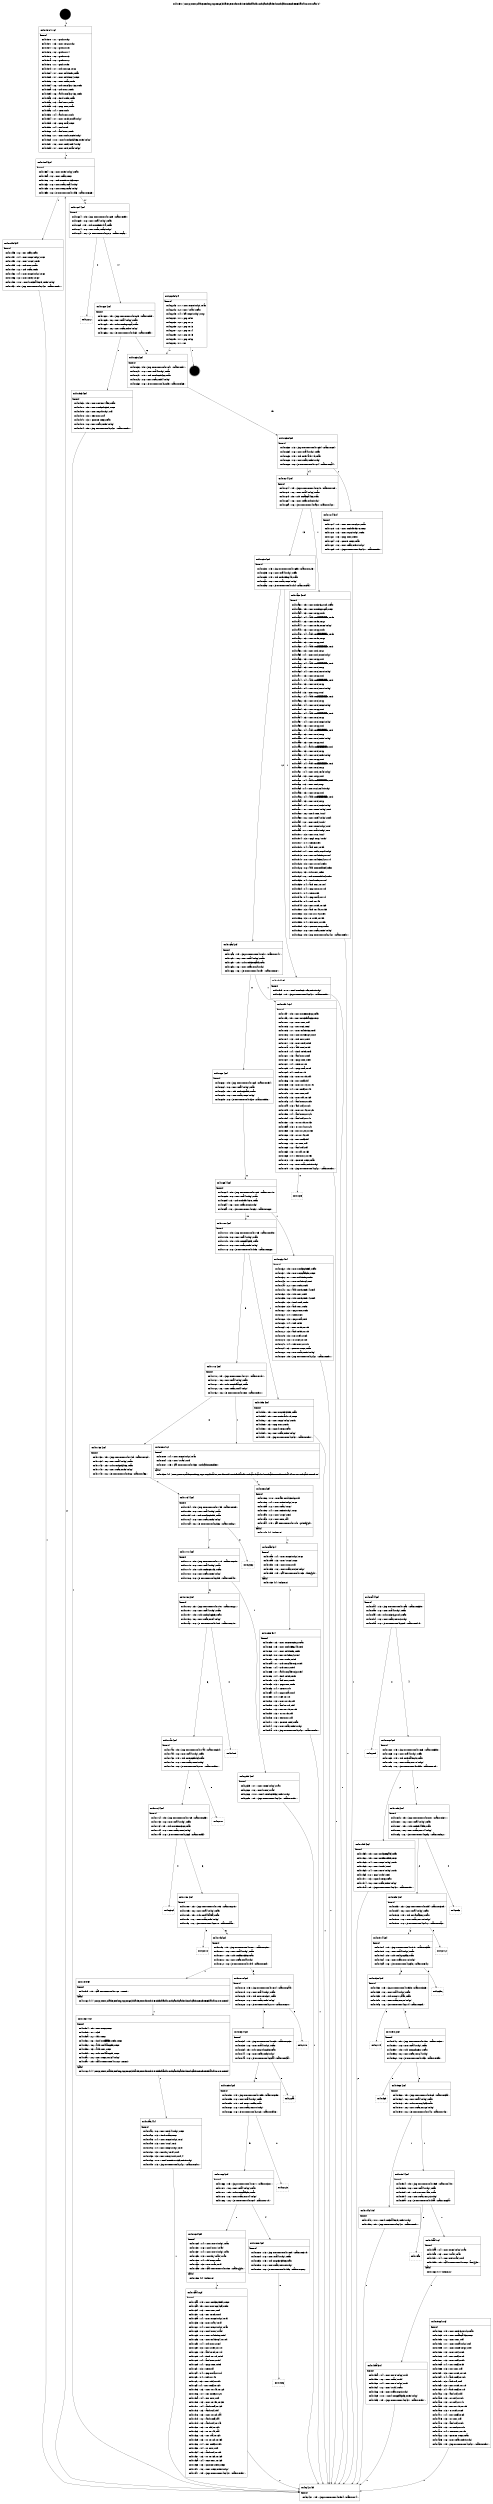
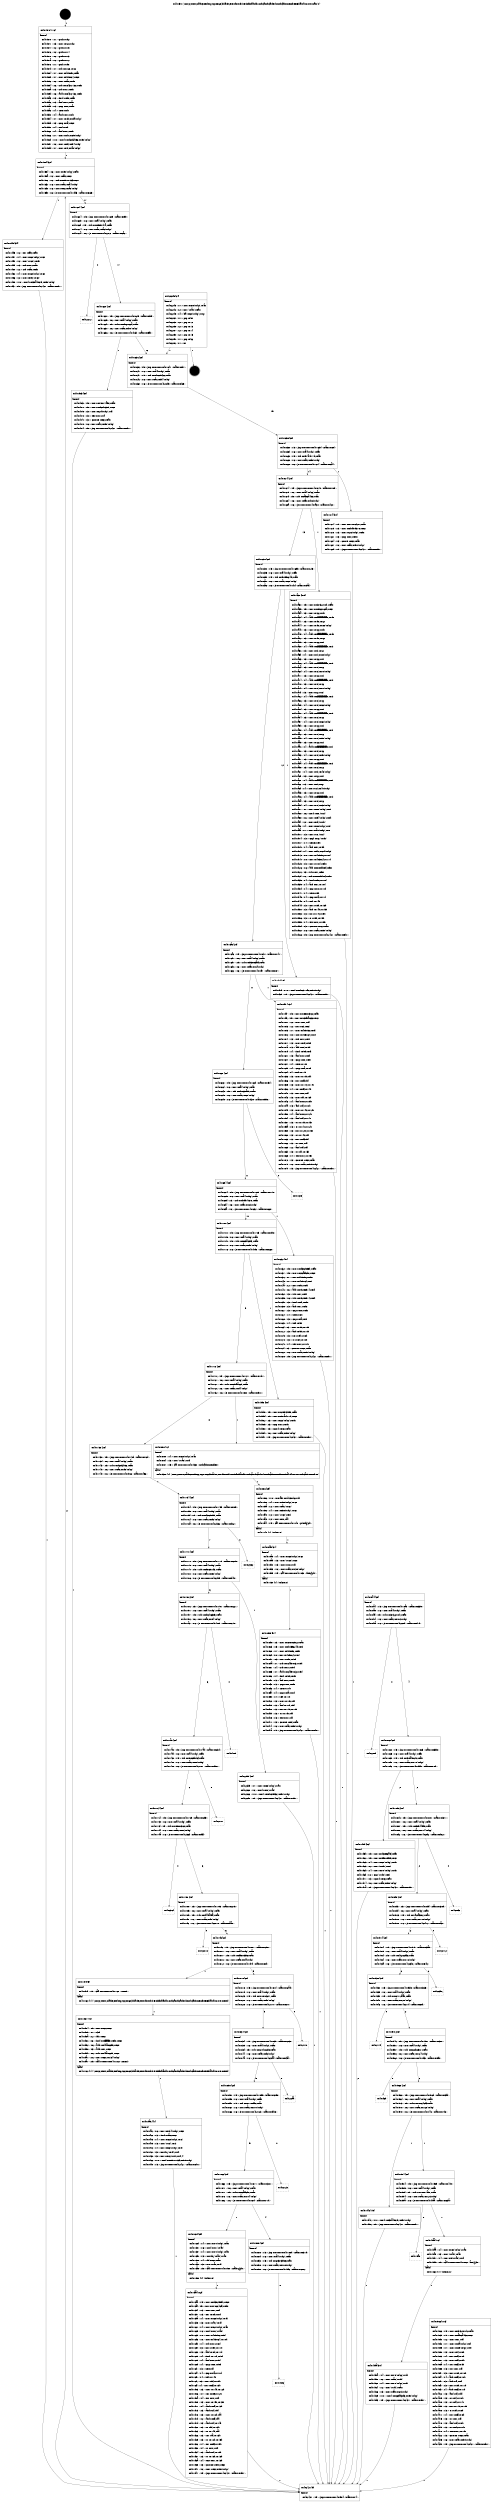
(298, 1182) -> (263, 1151)
